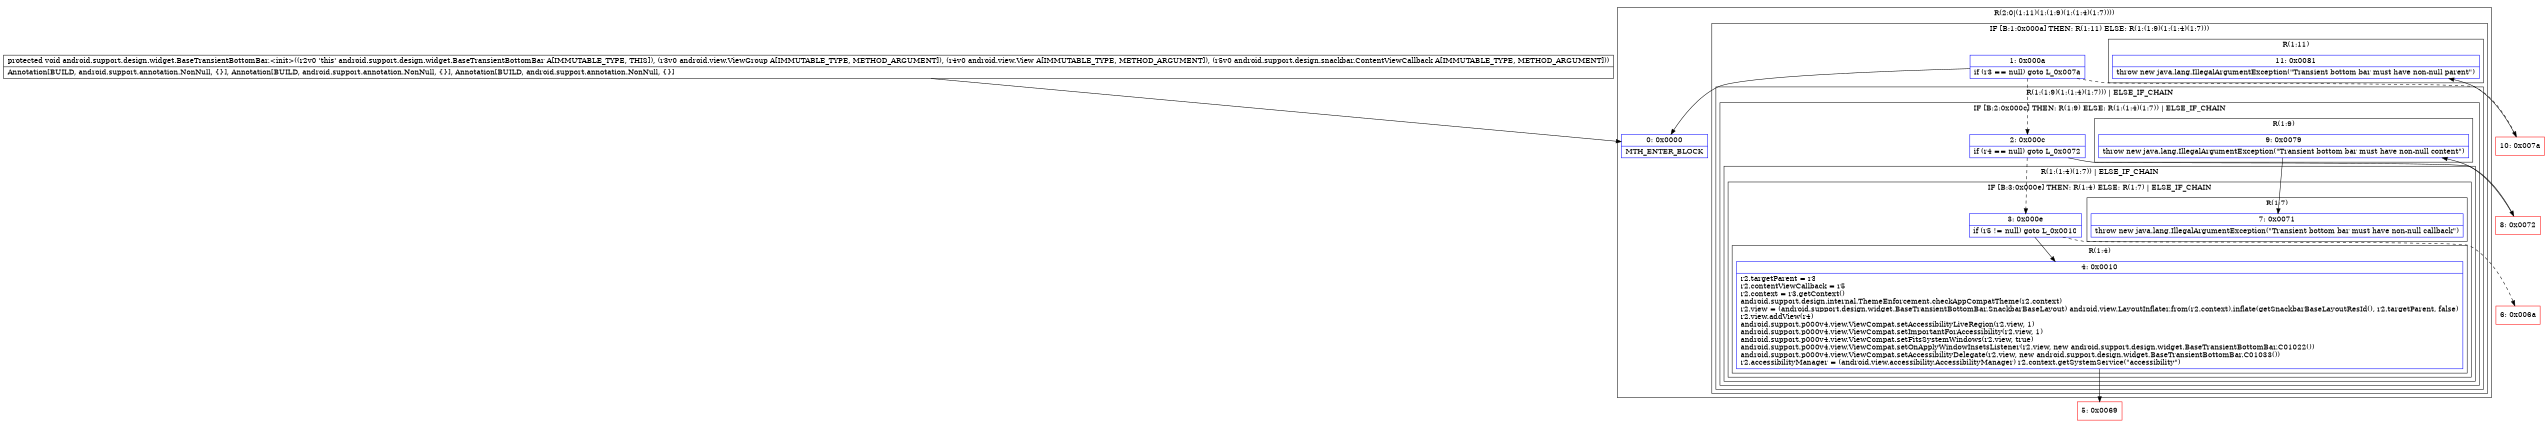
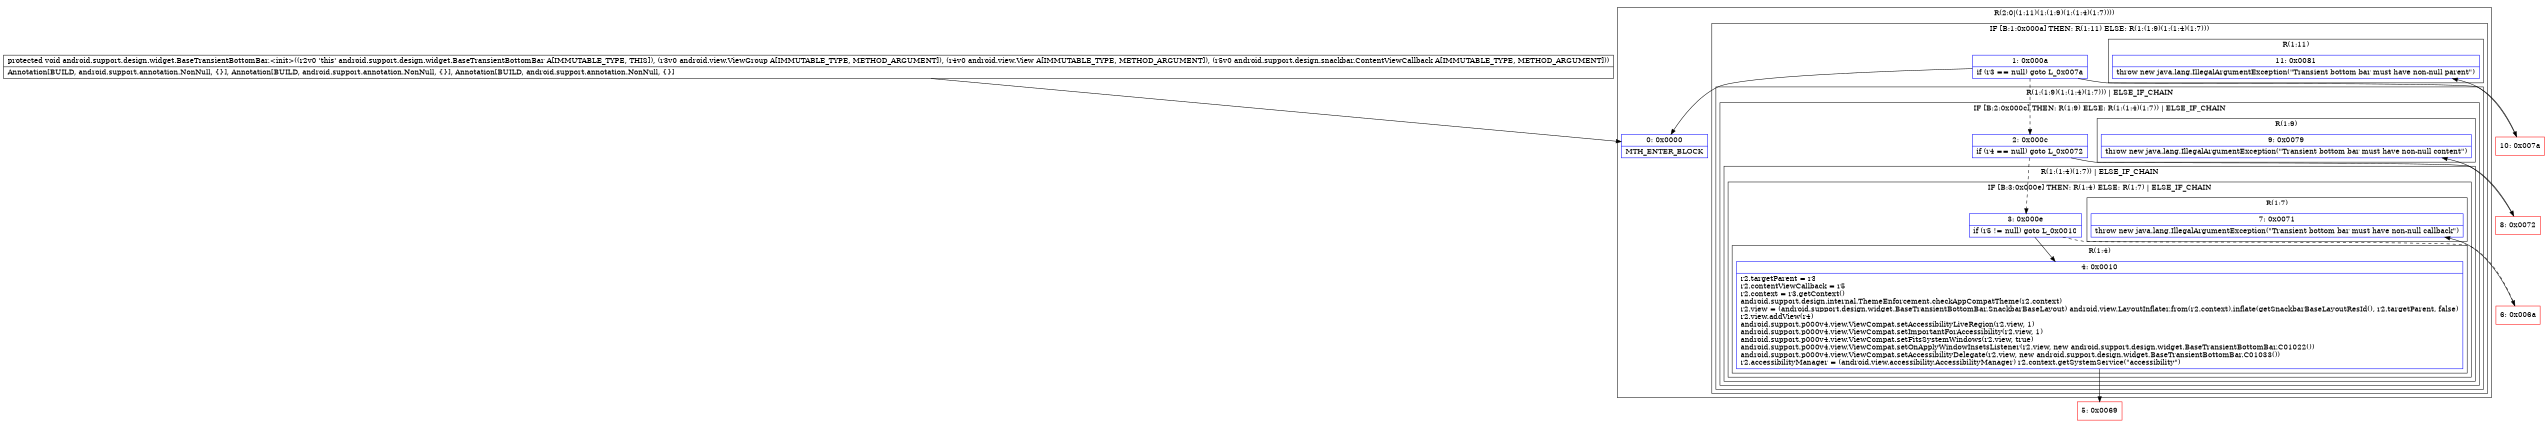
(2306, 84) -> (2307, 84)
(2280, 186) -> (2490, 264)
